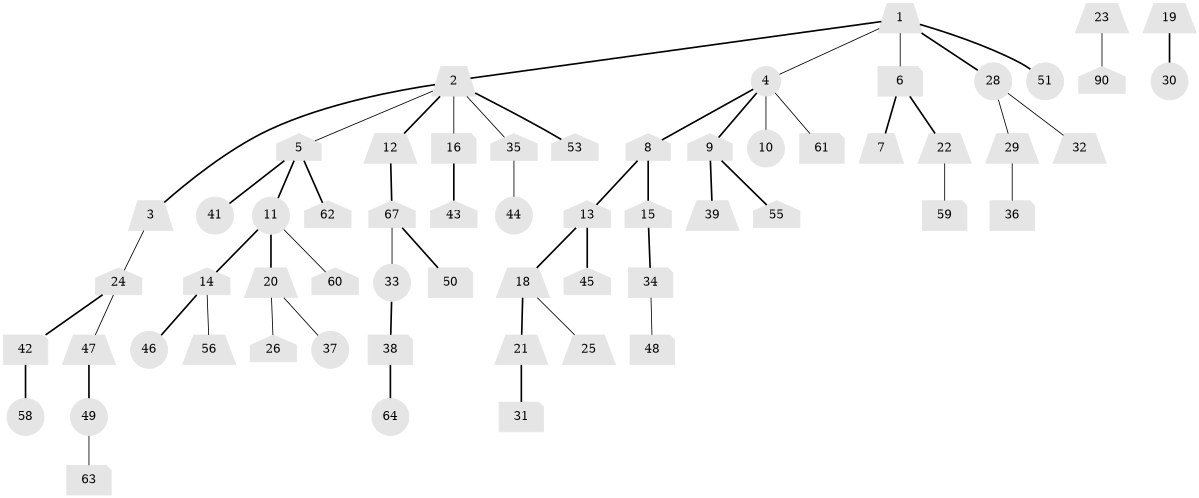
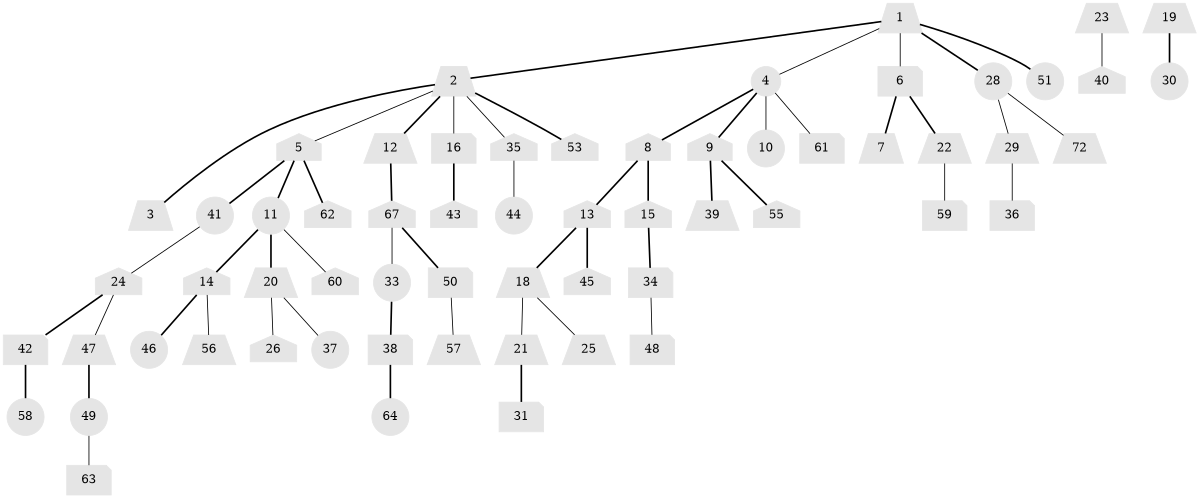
(1102, 81) -> (1102, 81)
(1080, 148) -> (1080, 148)
(134, 250) -> (166, 250)
(522, 316) -> (522, 316)
none -> (454, 350)
